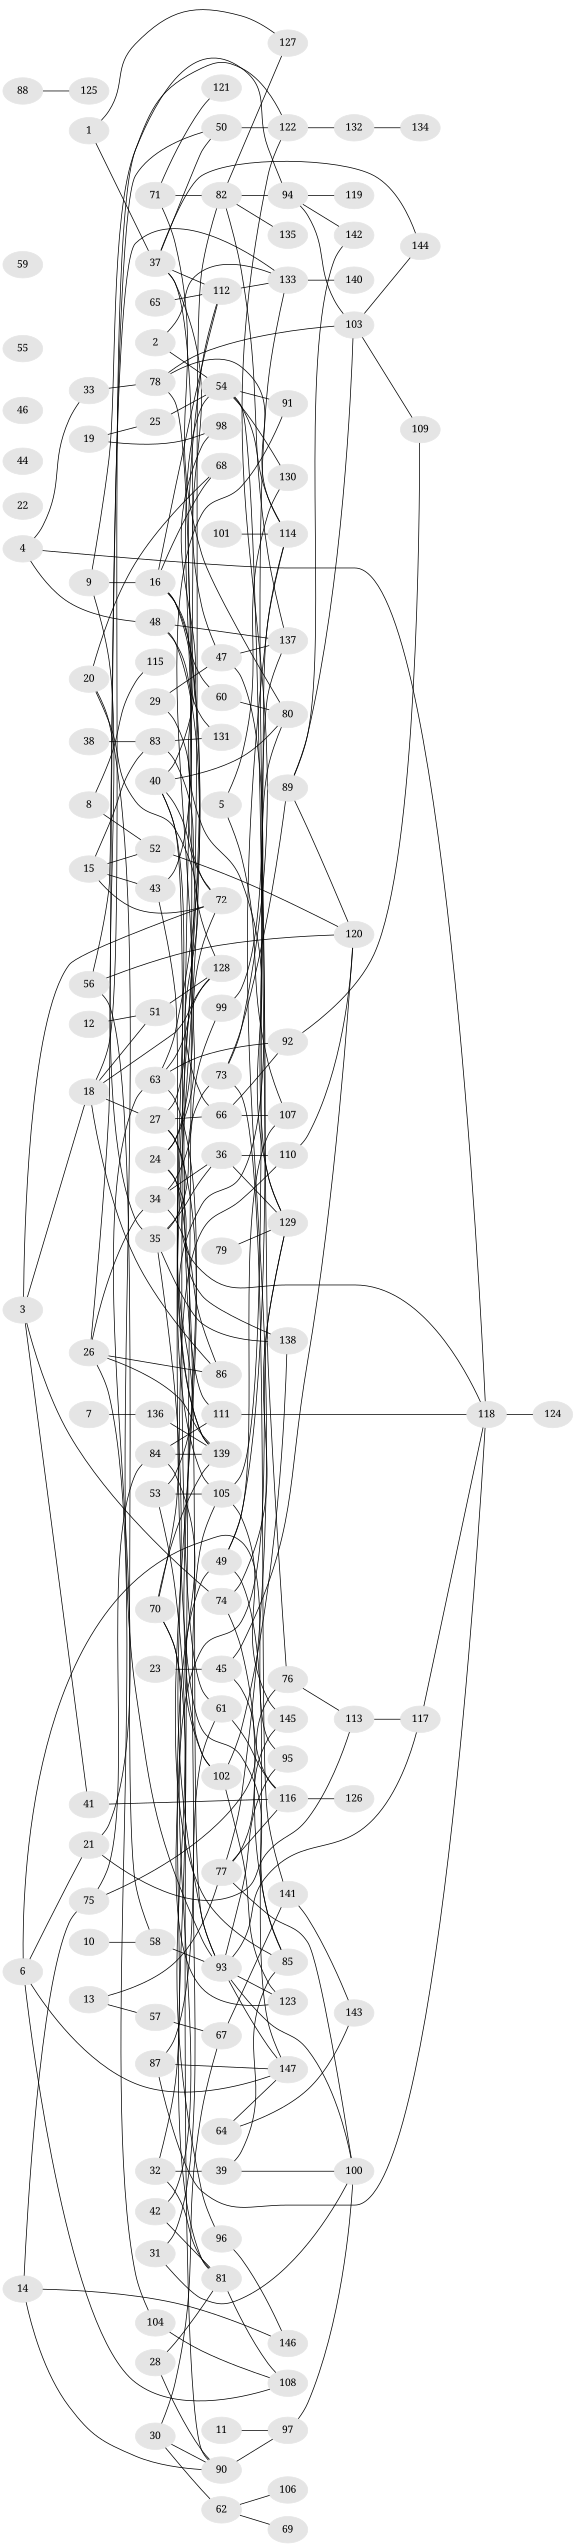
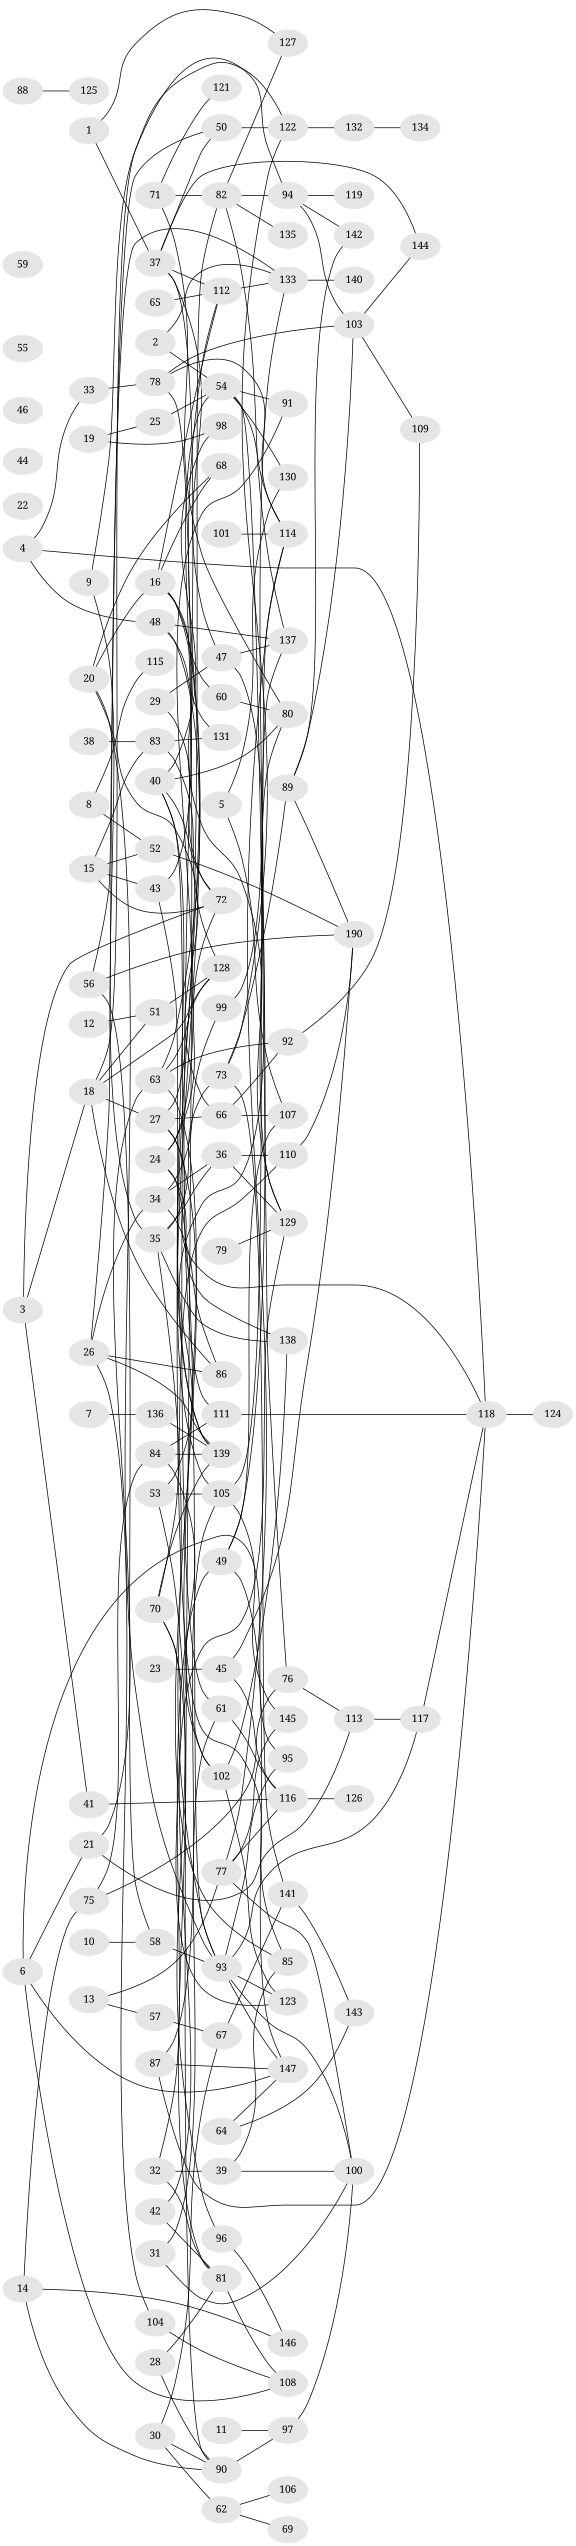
(122, 583) -> (126, 616)
(354, 935) -> (354, 935)
(222, 1601) -> none
